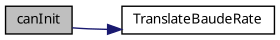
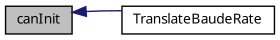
(90, 29) -> (104, 11)
